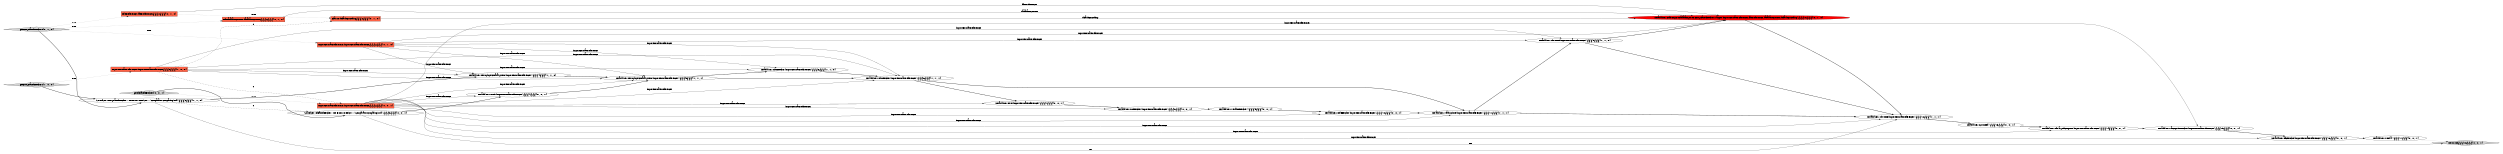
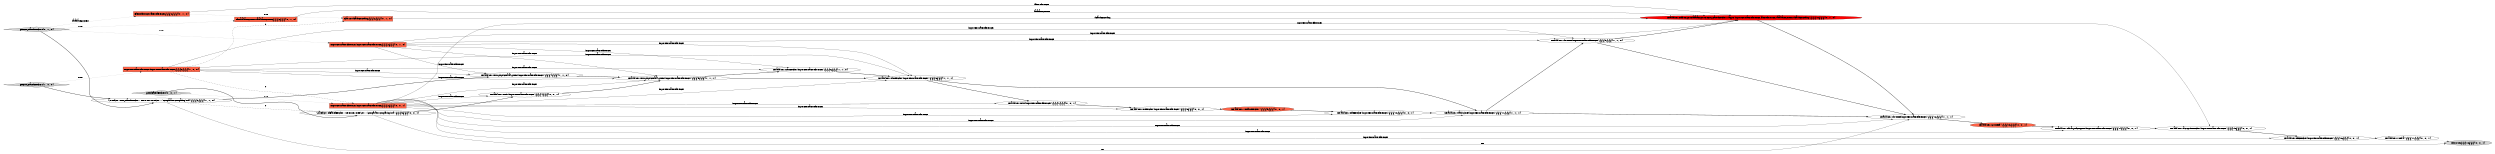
(74, 22) -> (80, 21)
(1246, 109) -> (1258, 109)
(1991, 125) -> (2003, 125)
(2466, 143) -> (2468, 143)
